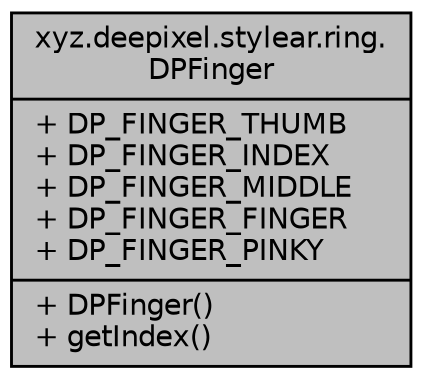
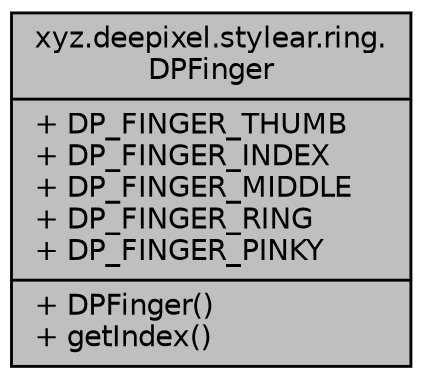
(191, 220) -> (174, 220)
